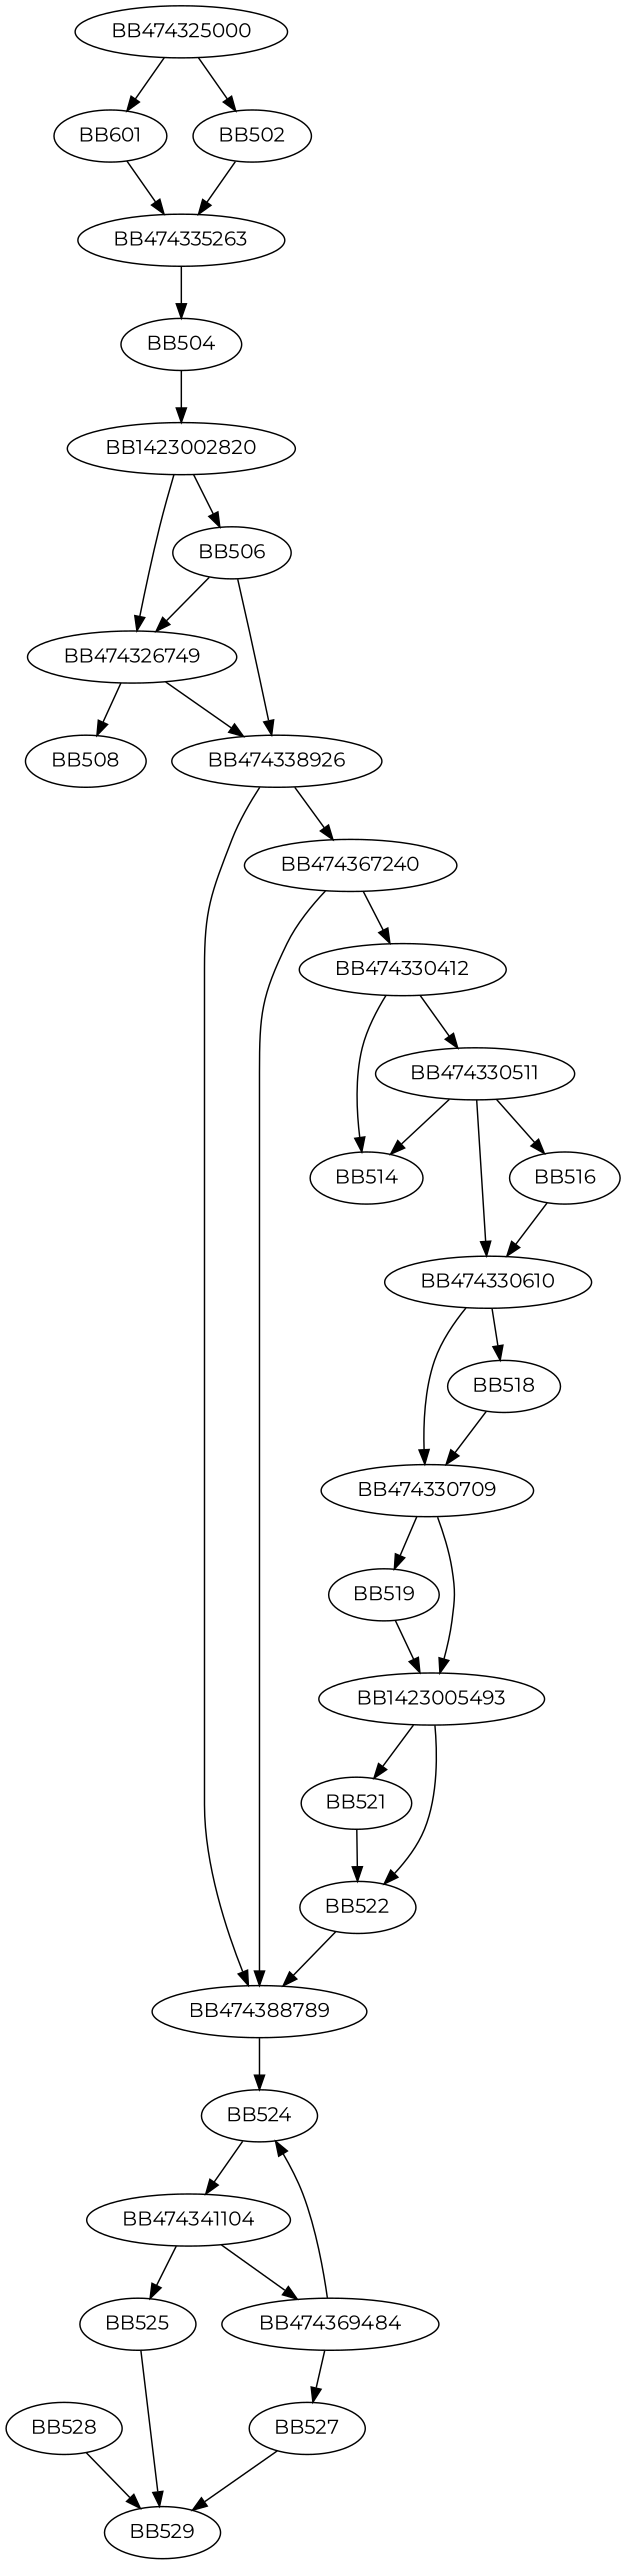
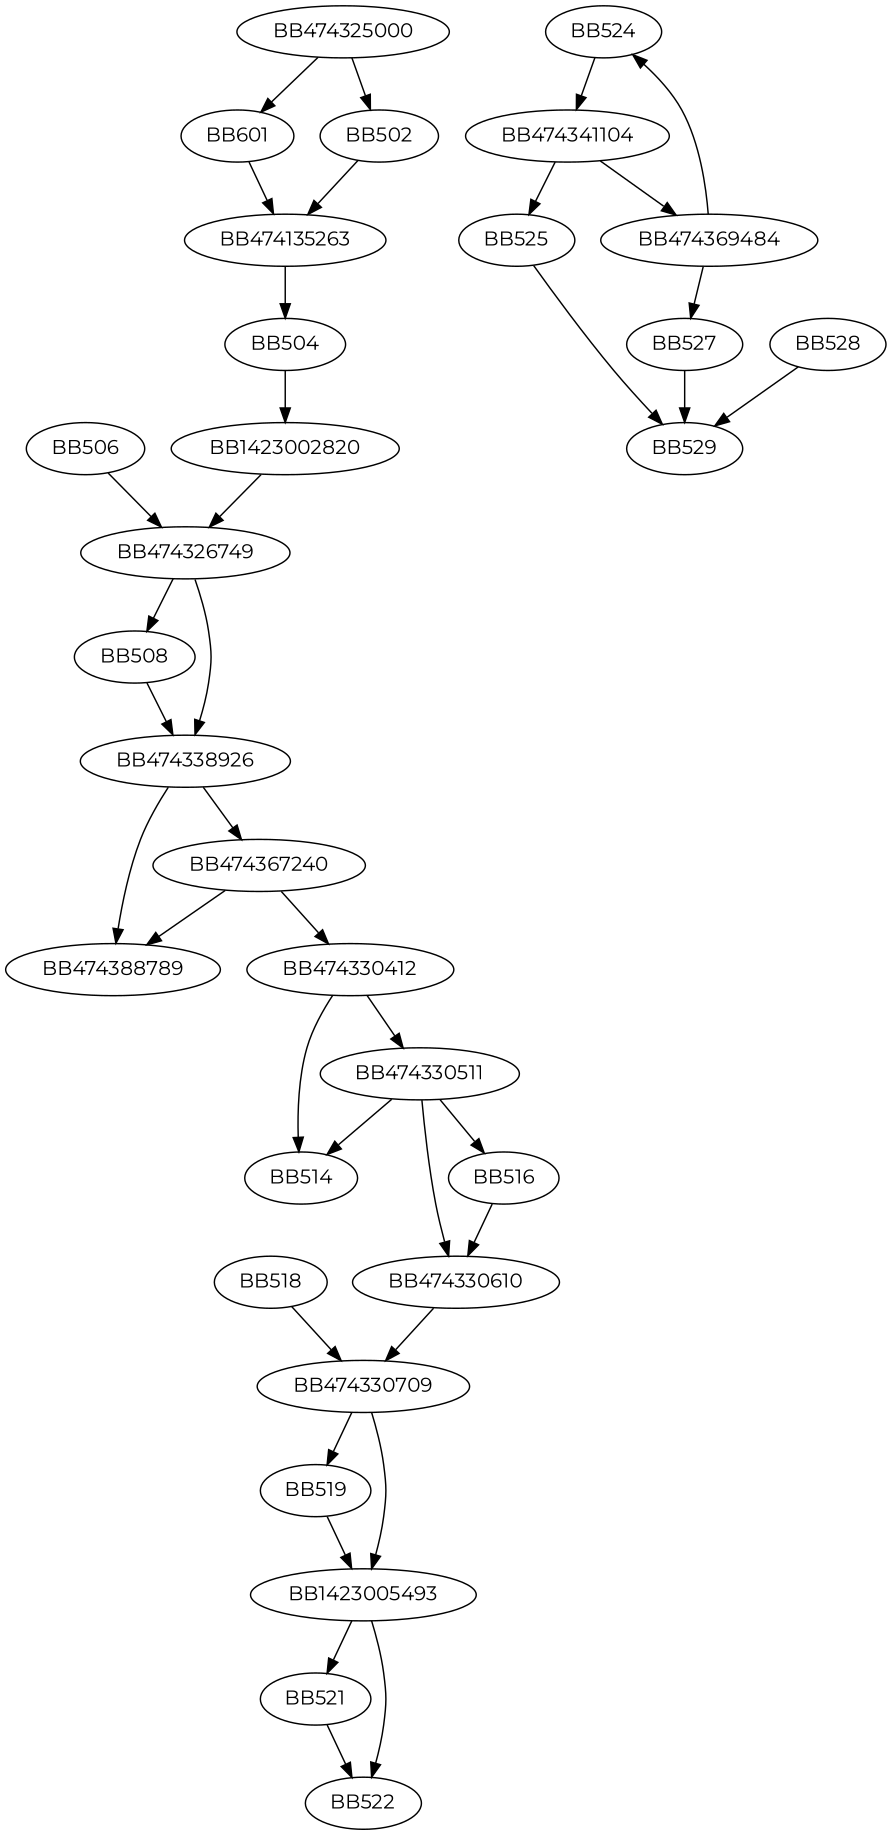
(181, 240) -> (285, 240)
(203, 494) -> none
(253, 650) -> (157, 702)
(495, 1327) -> none
(314, 1954) -> none
(259, 2057) -> none
